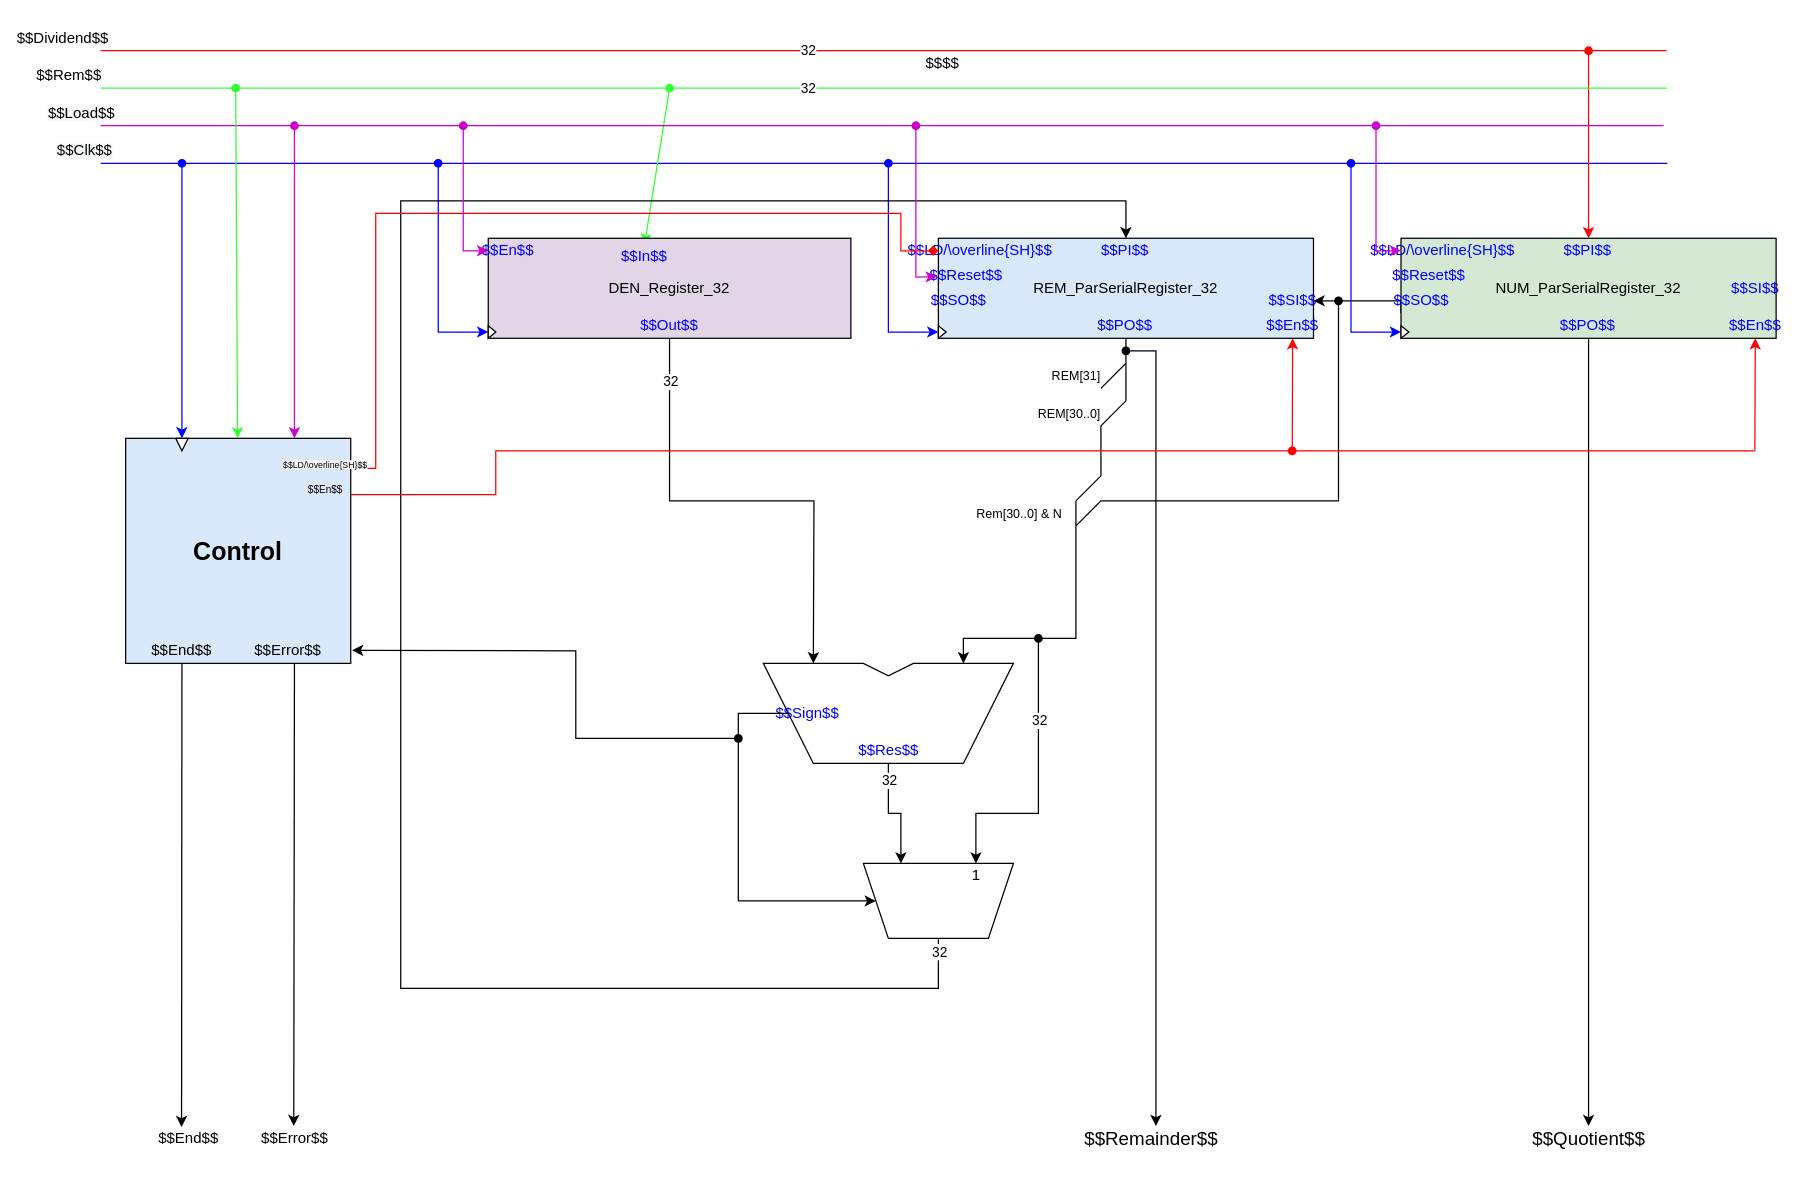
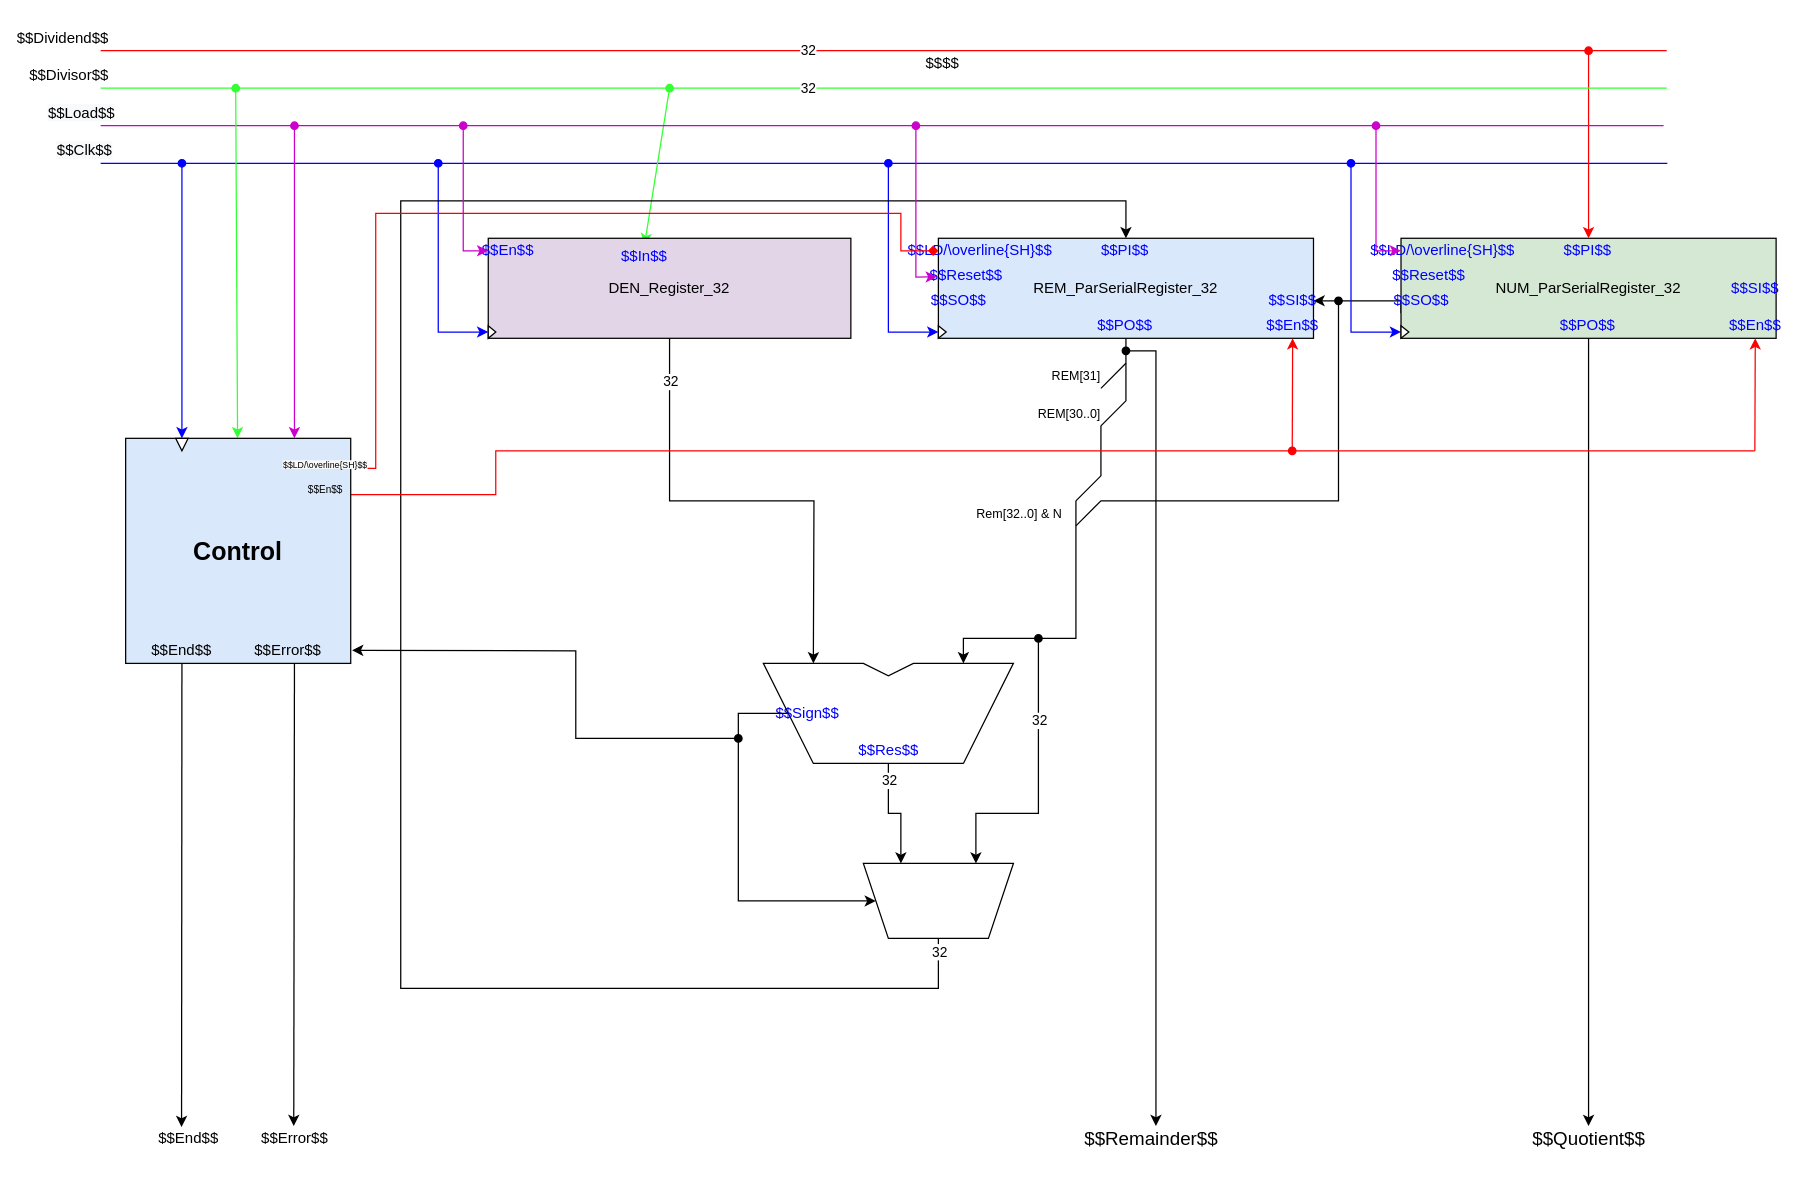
(69, 76) -> (69, 76)
(669, 326) -> none
(1019, 513) -> (1019, 513)
(976, 876) -> none
